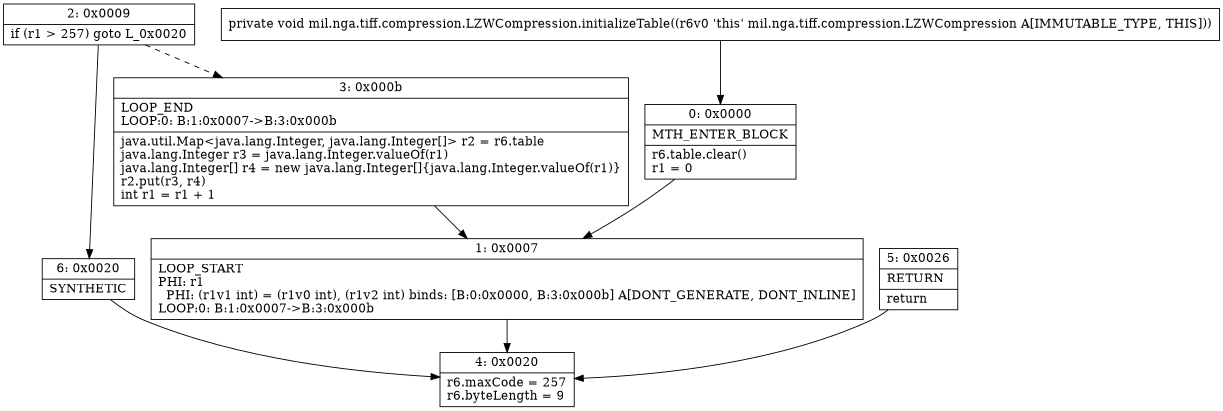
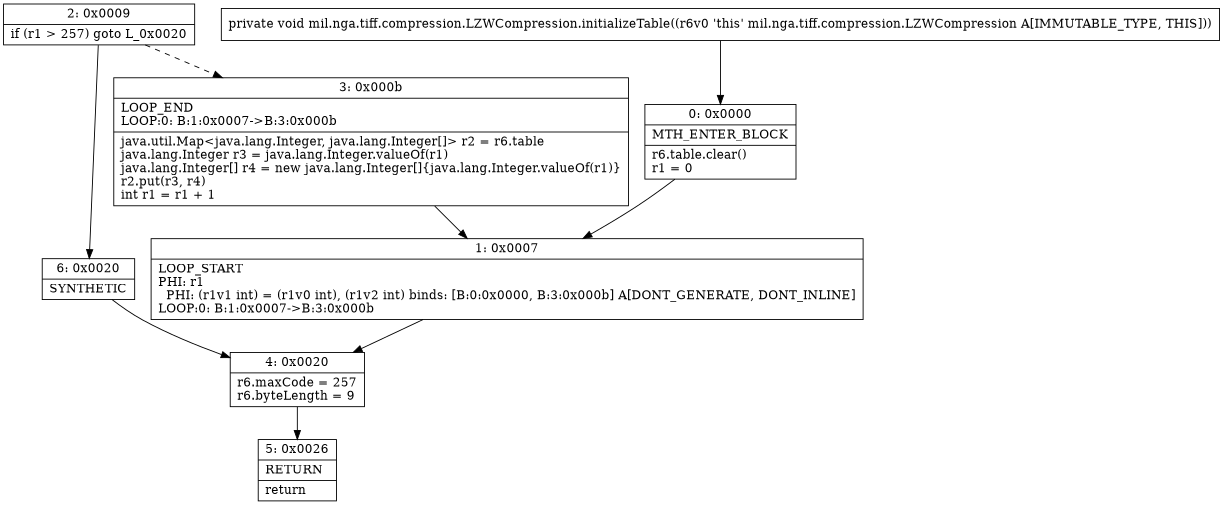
(740, 360) -> (297, 419)
